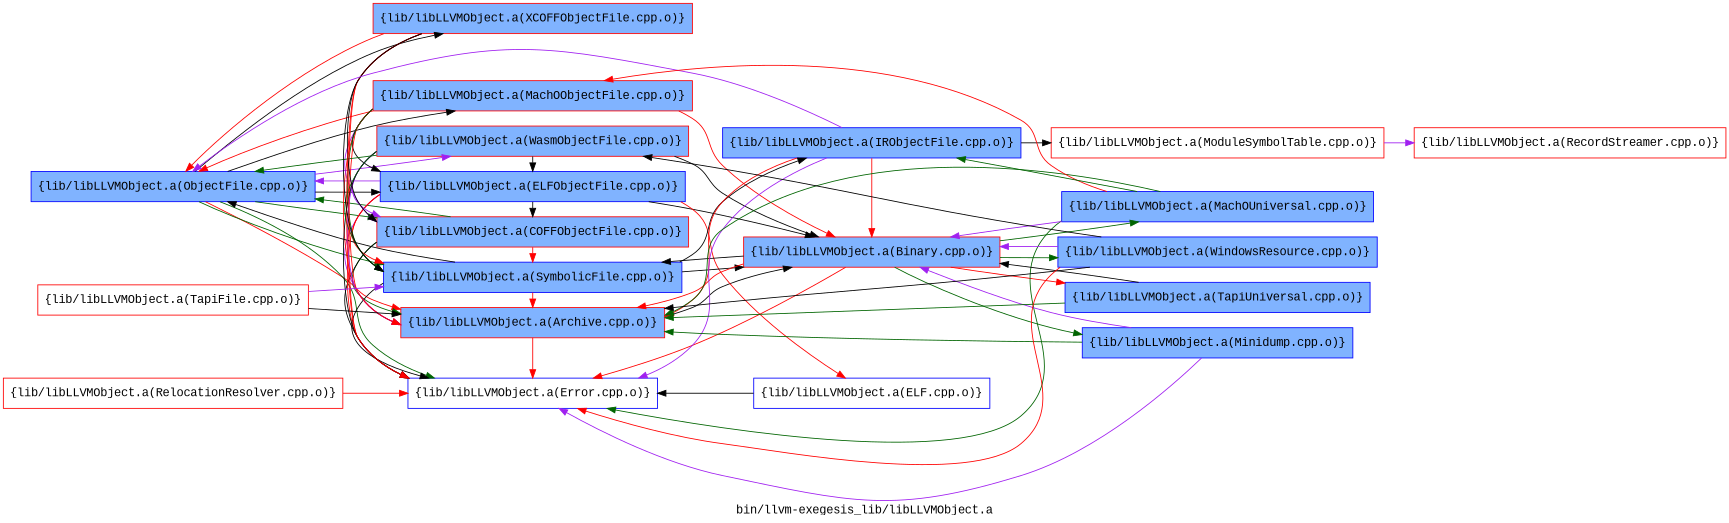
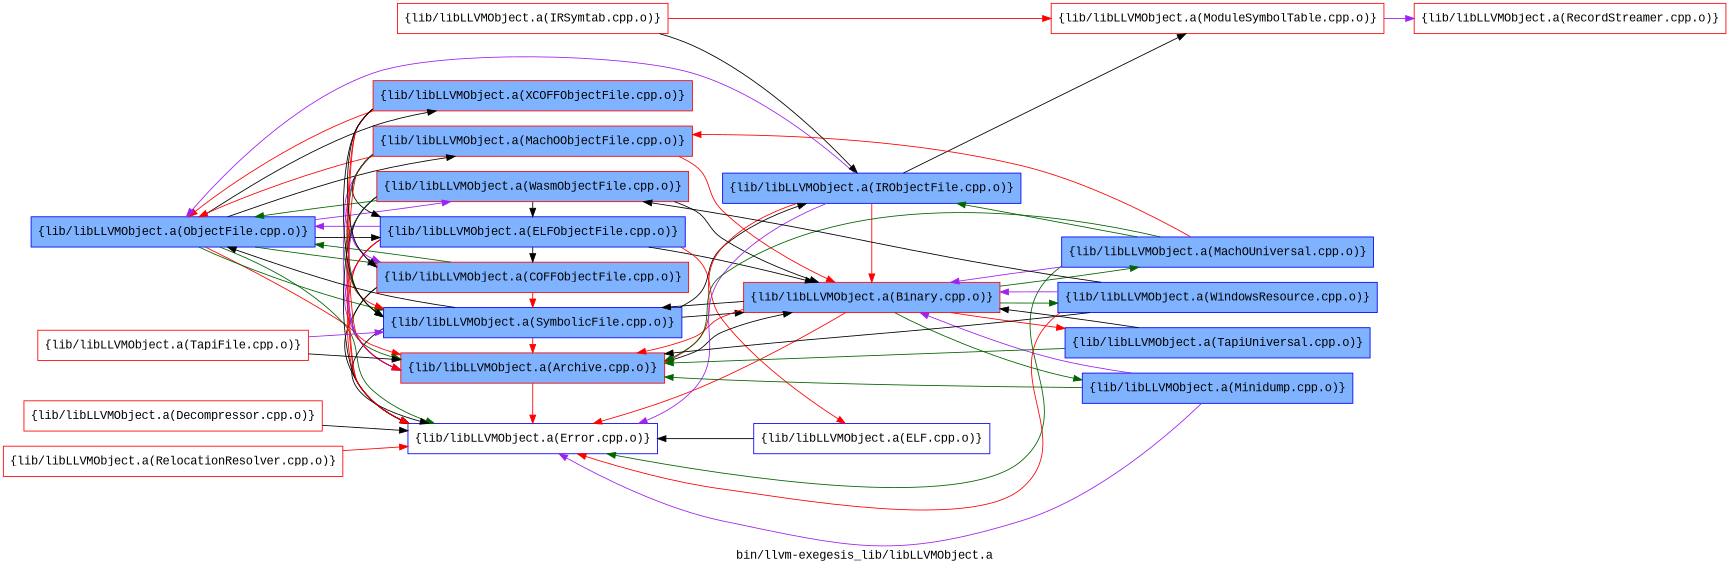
none -> (533, 18)
(344, 221) -> (344, 266)
none -> (173, 416)
